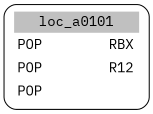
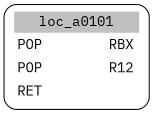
(63, 91) -> (63, 91)
